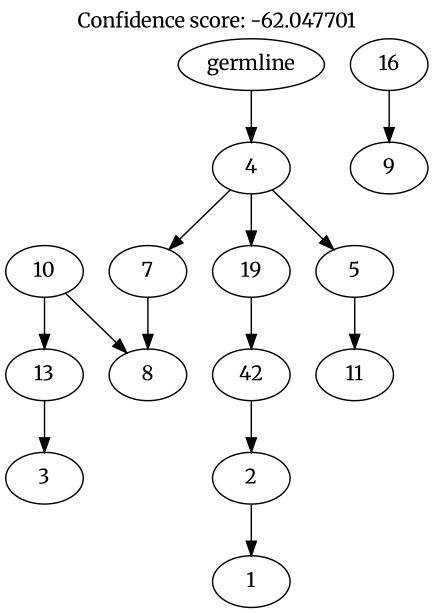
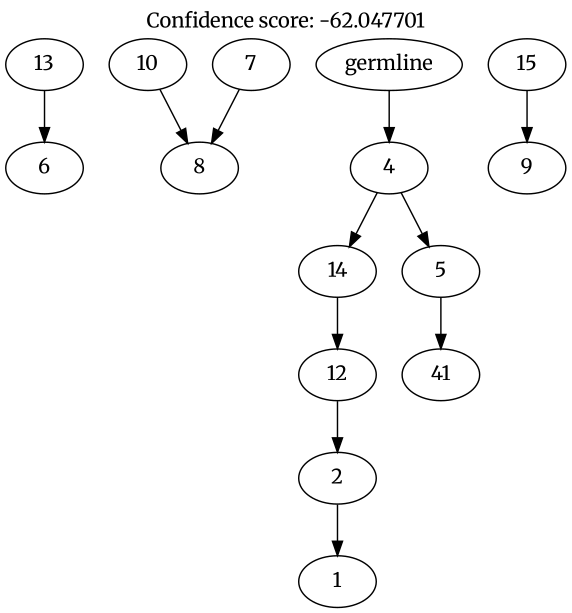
(389, 65) -> (527, 65)
(205, 215) -> none
(251, 271) -> (337, 271)
(45, 316) -> none
(251, 375) -> (337, 375)
(355, 375) -> (441, 375)
(45, 478) -> (45, 168)
